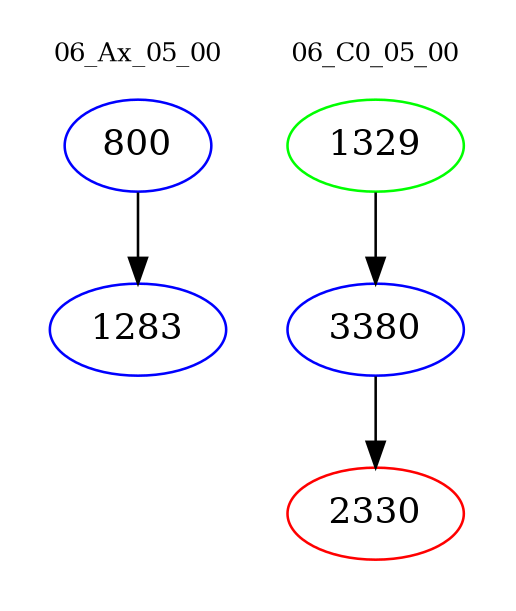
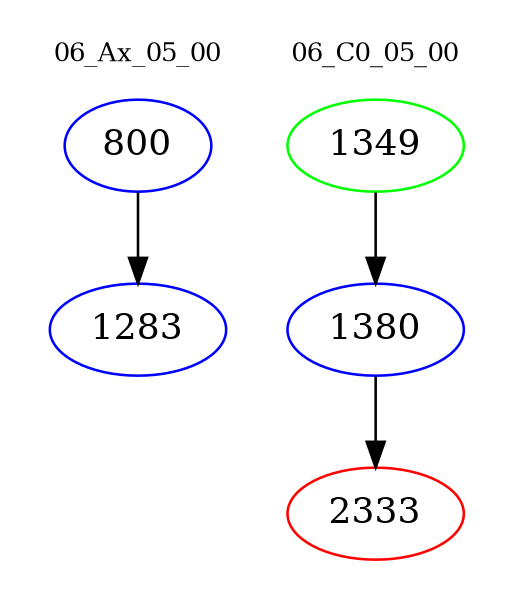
(376, 146) -> (376, 146)
(376, 330) -> (376, 330)
(376, 514) -> (376, 514)
